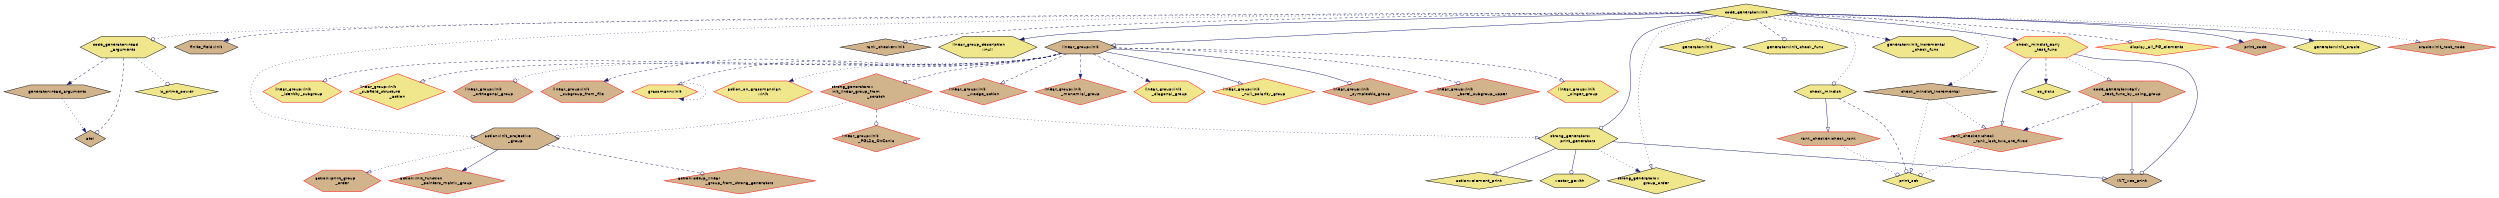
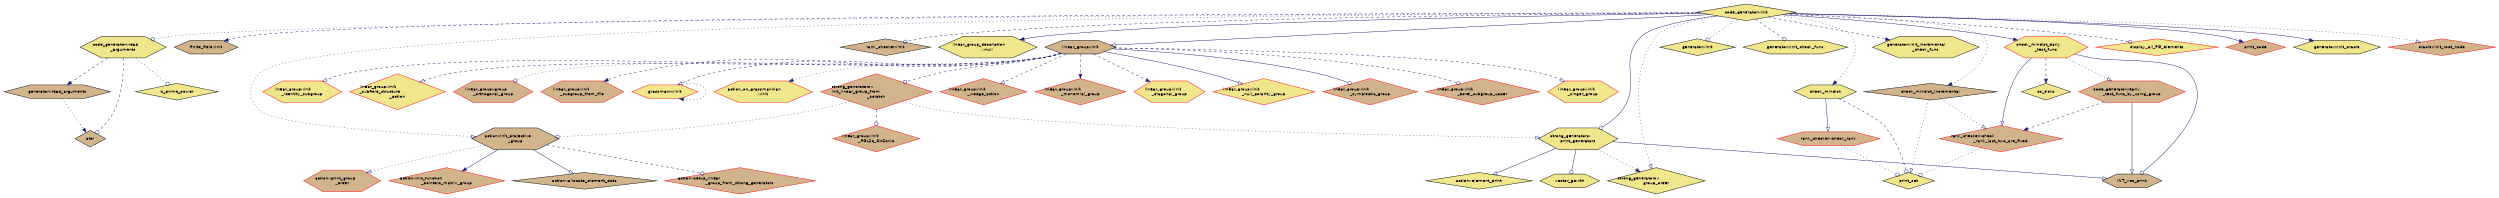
(1832, 26) -> (1832, 26)
(493, 92) -> (493, 92)
none -> (584, 181)
